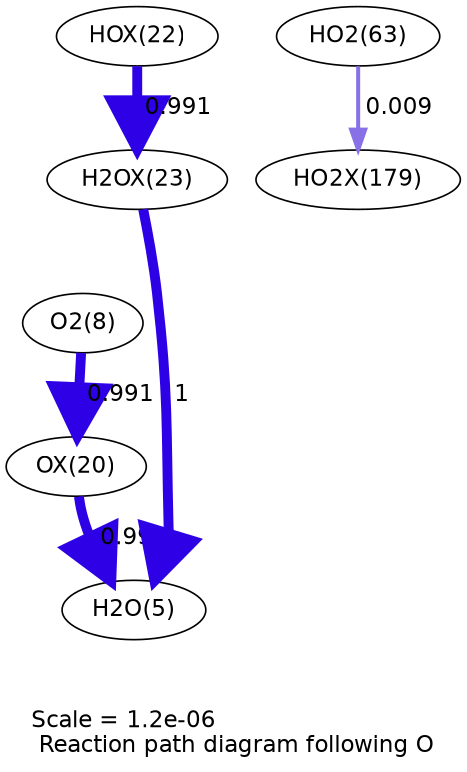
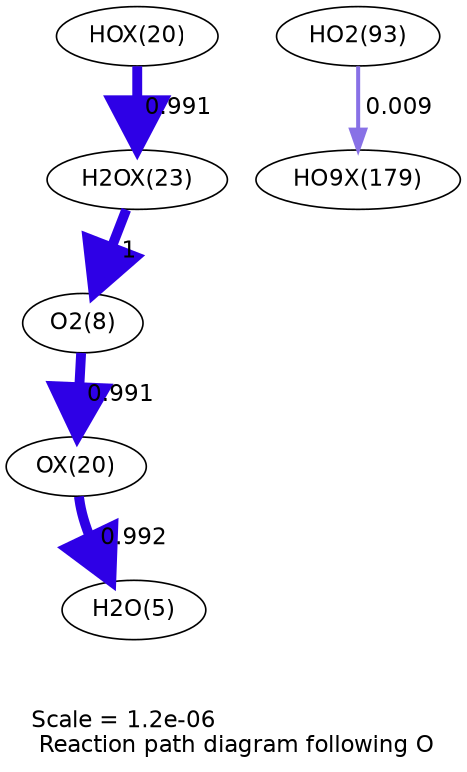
(137, 36) -> (137, 36)
(358, 36) -> (358, 36)
(358, 180) -> (358, 180)
(164, 371) -> (119, 228)
